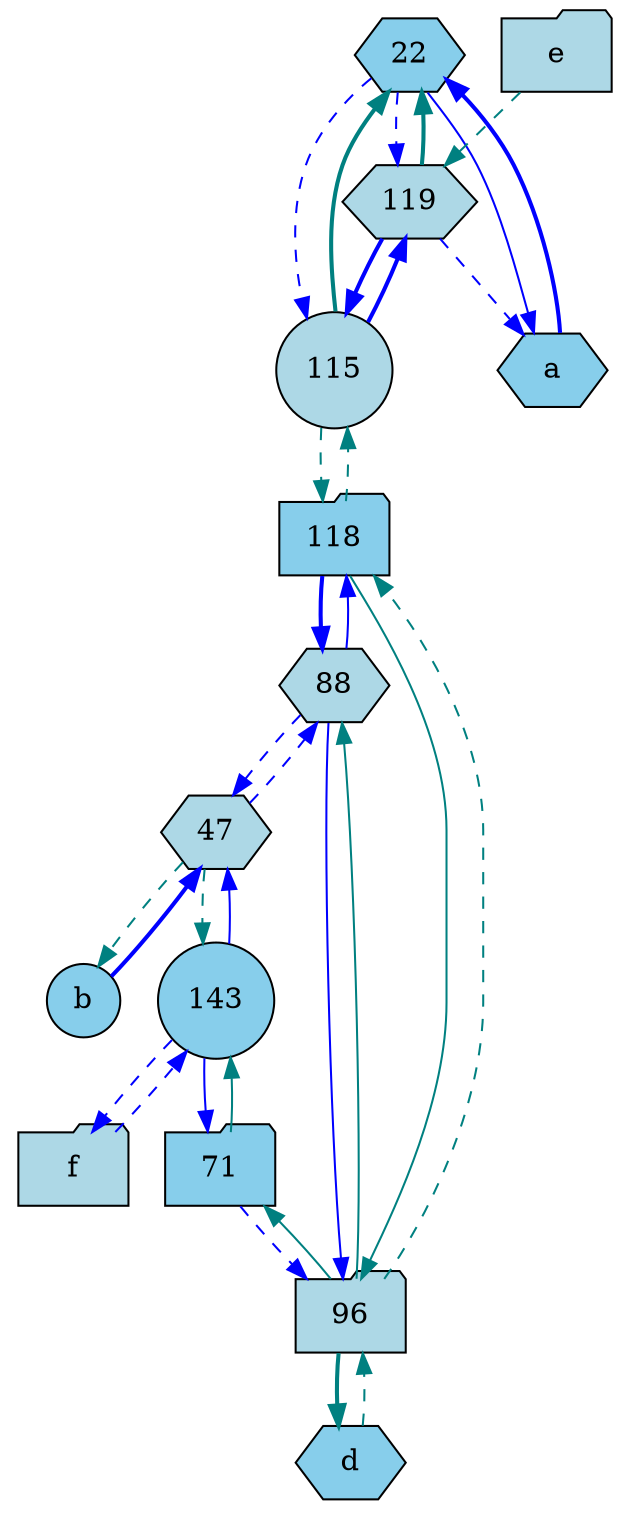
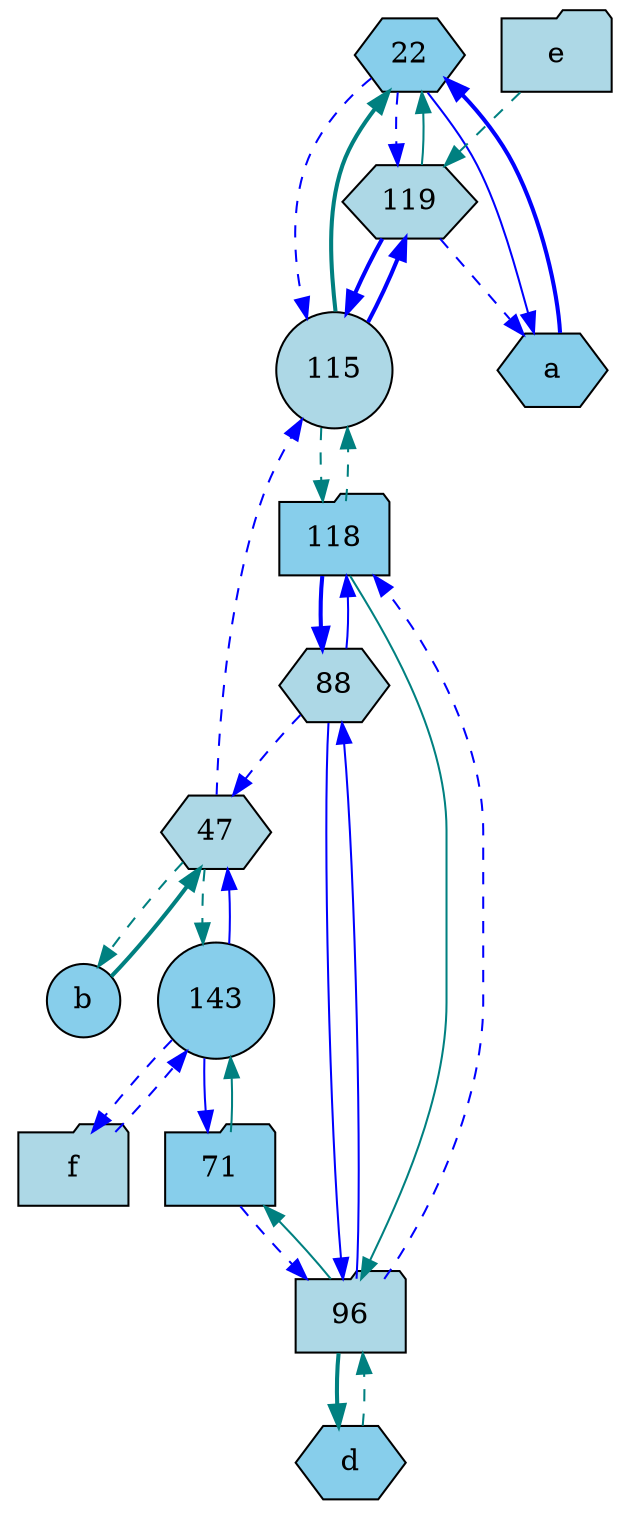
(423, 139) -> (423, 139)
(278, 772) -> (234, 611)
(151, 932) -> (151, 932)
(483, 935) -> (483, 935)
(357, 1011) -> (357, 1011)
